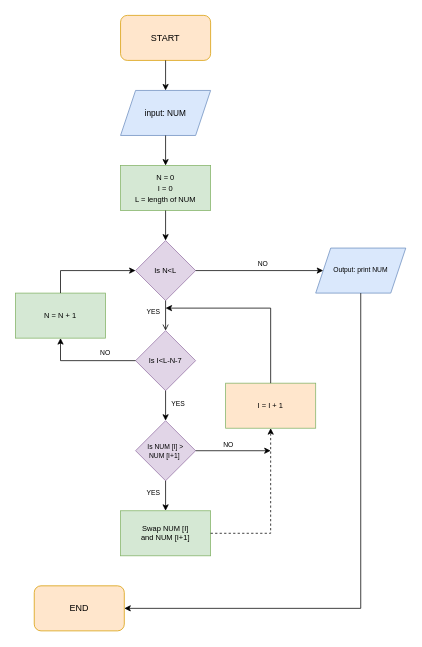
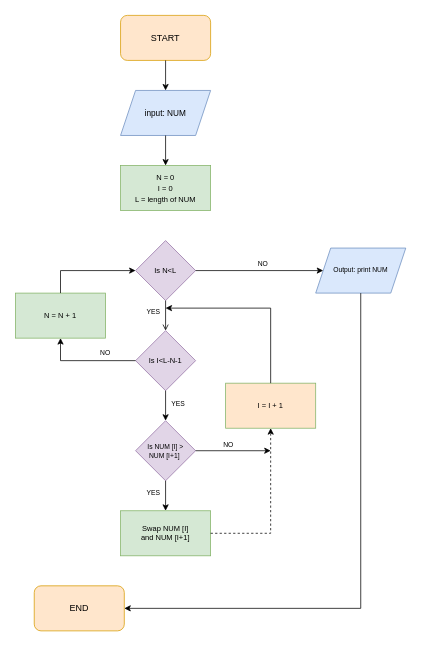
(165, 222) -> none
(165, 360) -> (165, 360)
